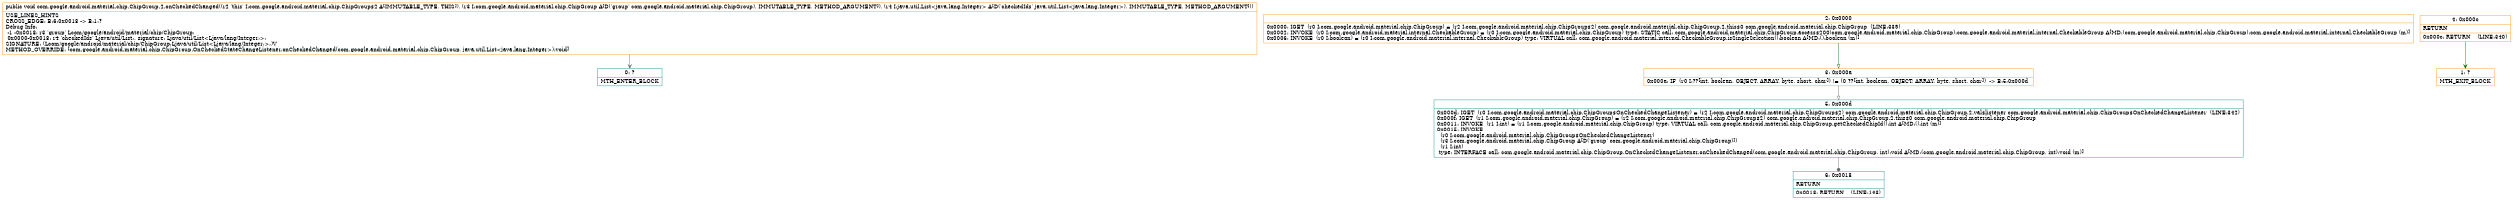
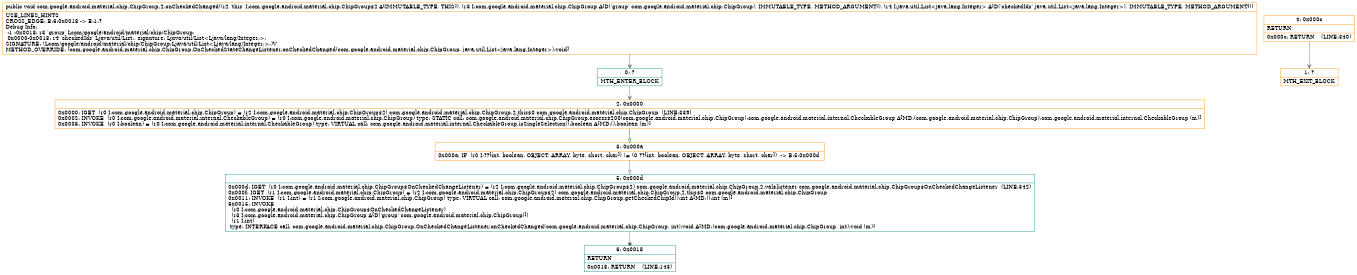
(2465, 53) -> (1309, 53)
none -> (630, 91)
(1462, 130) -> (253, 204)
